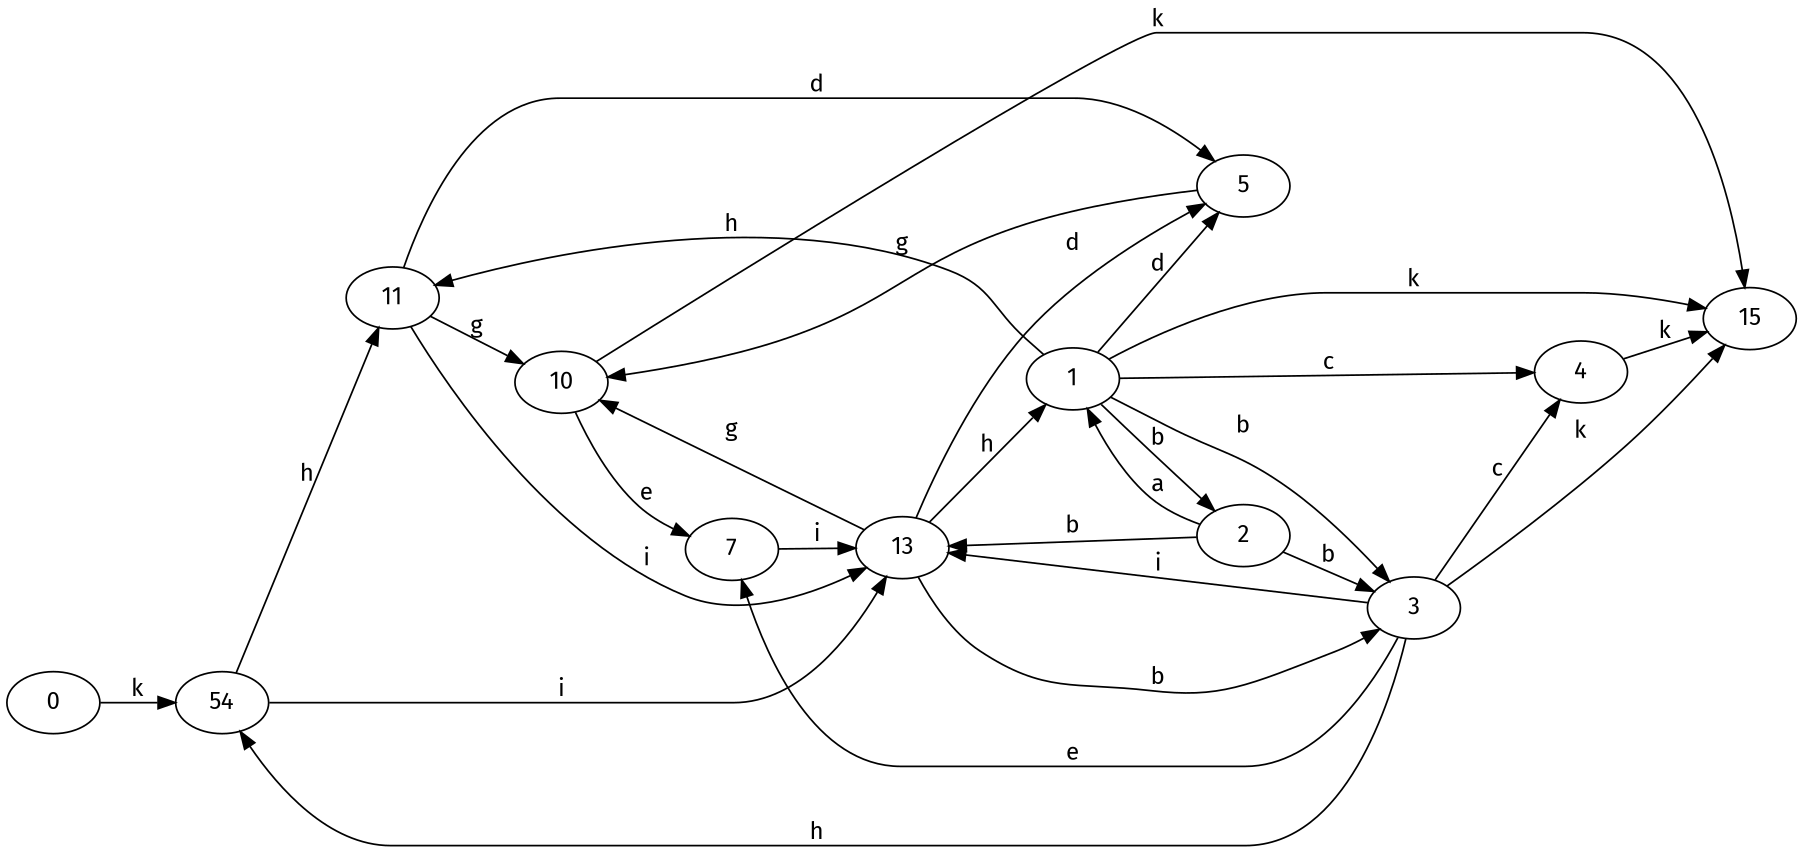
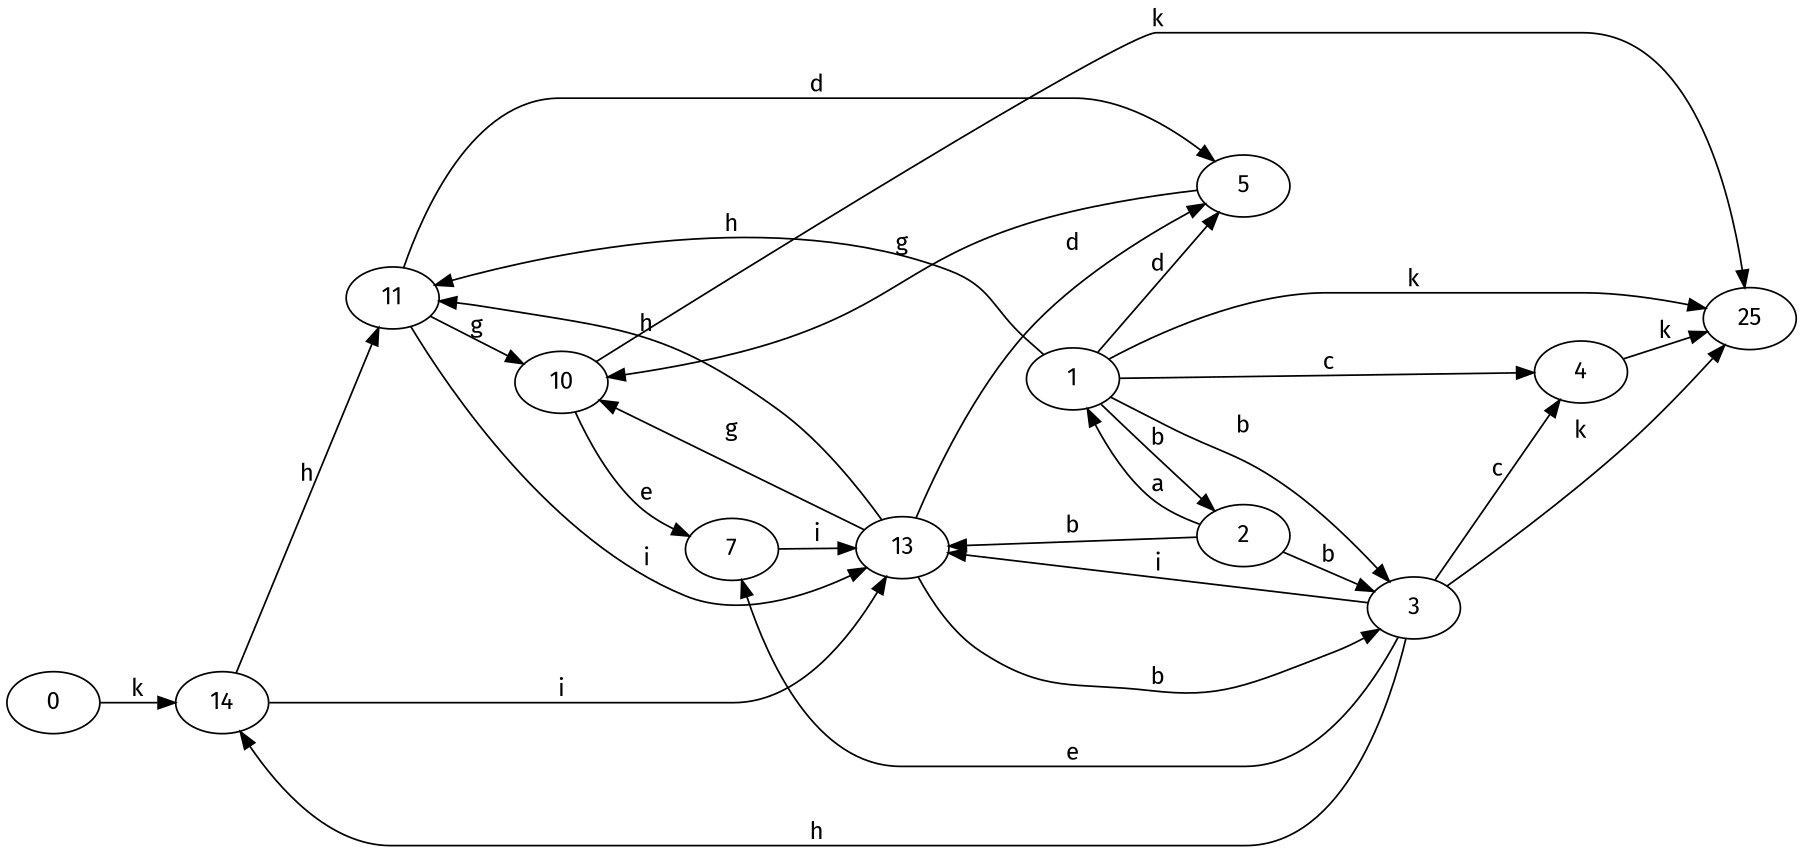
(1750, 319) -> (1750, 319)
(981, 470) -> (685, 354)
(222, 703) -> (222, 703)
